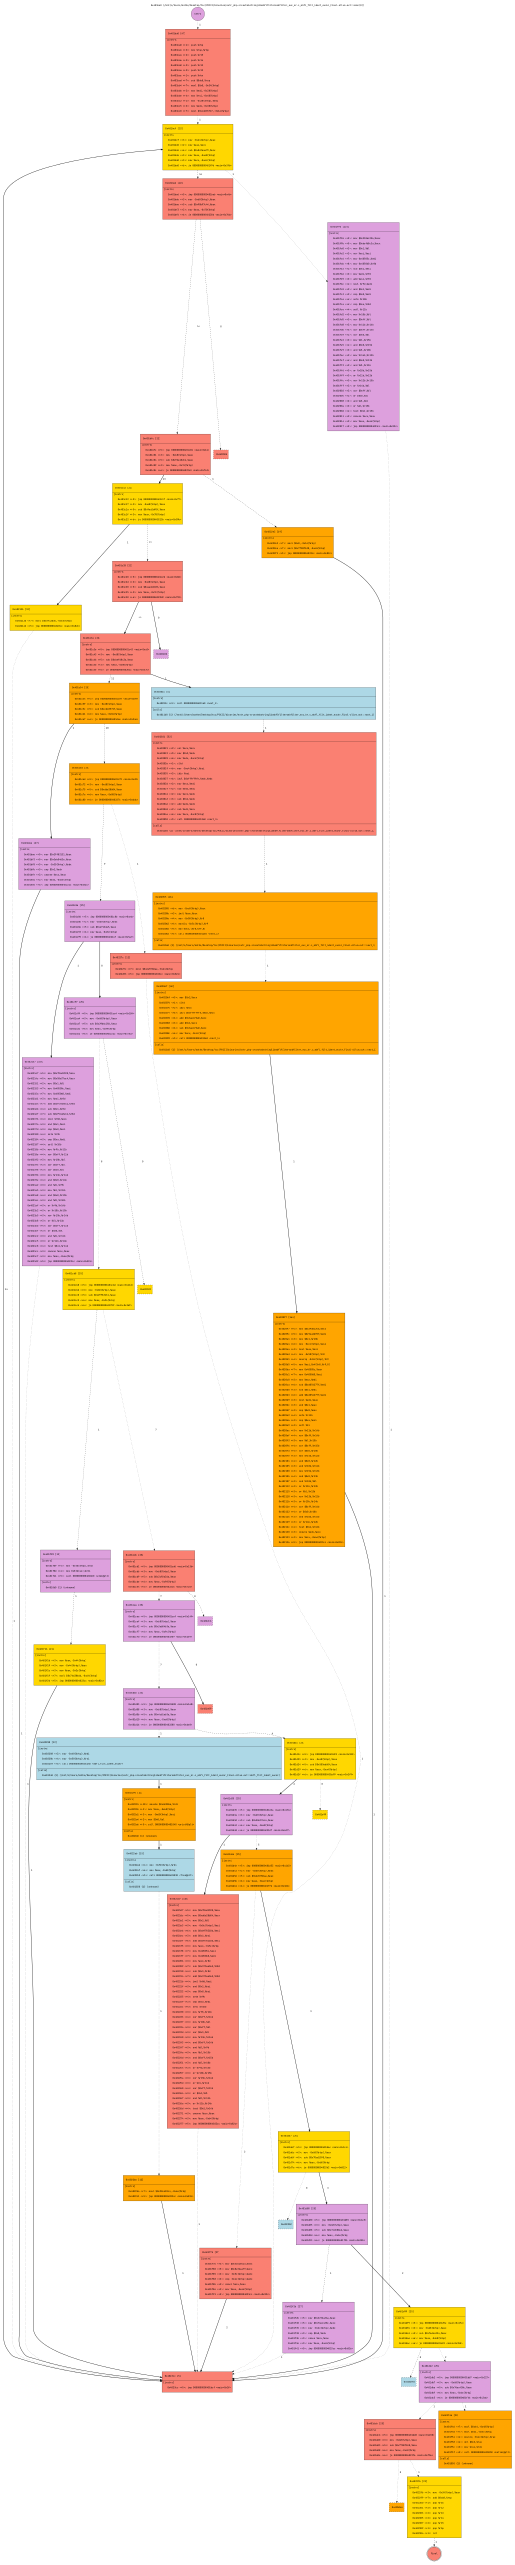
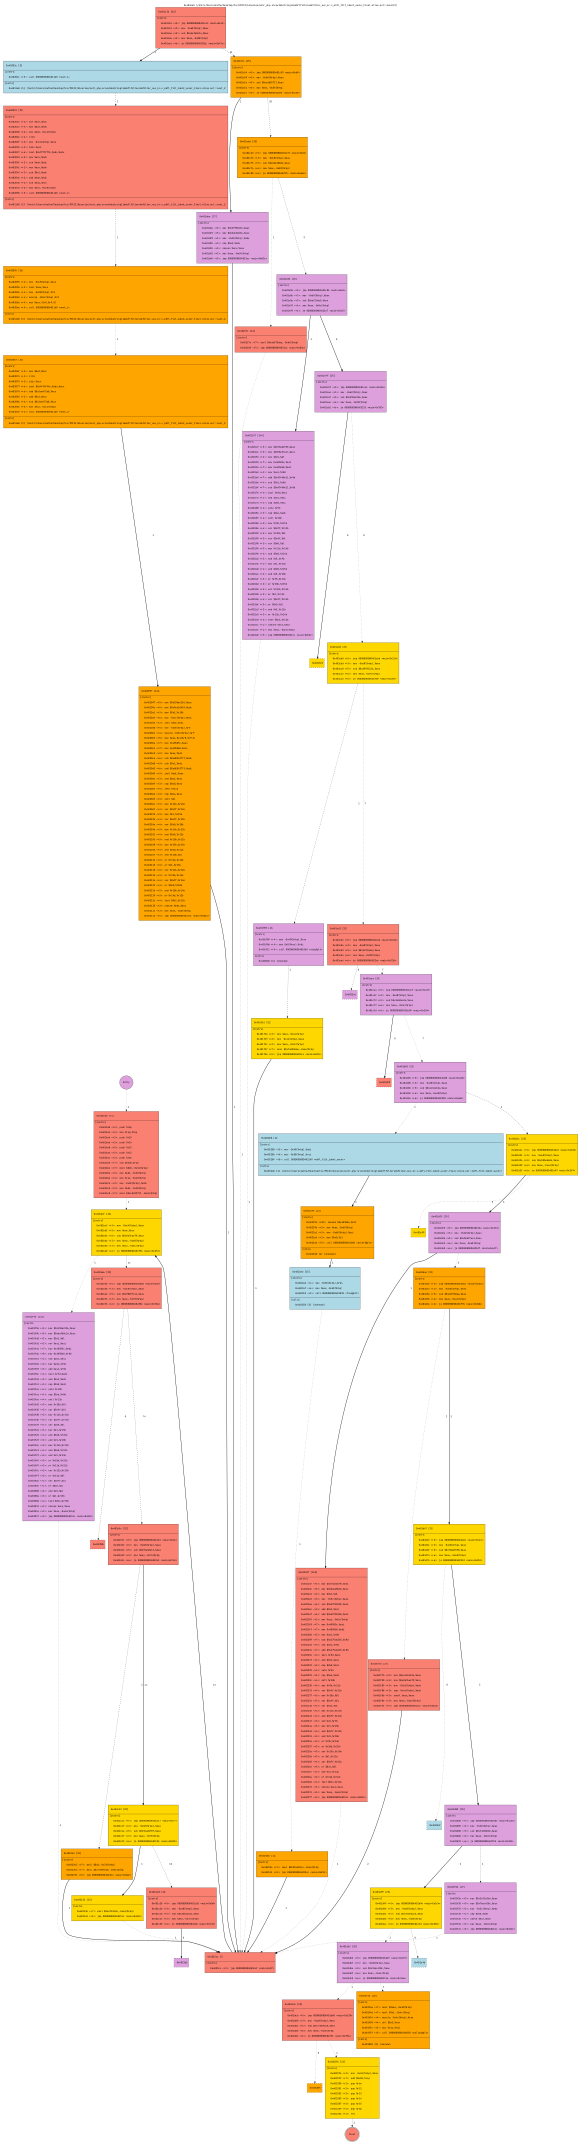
(132, 617) -> none
(124, 1161) -> (333, 535)
